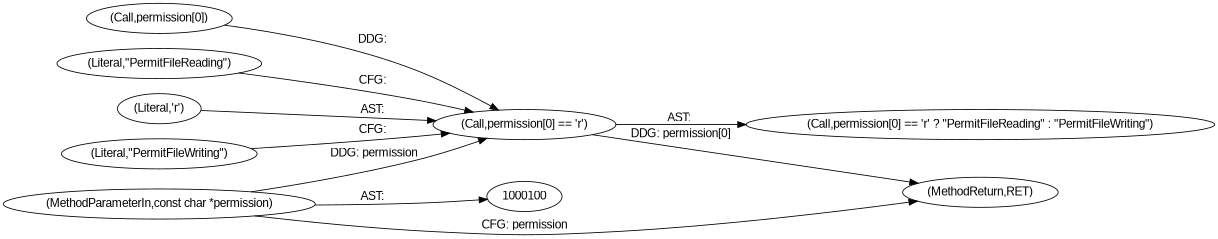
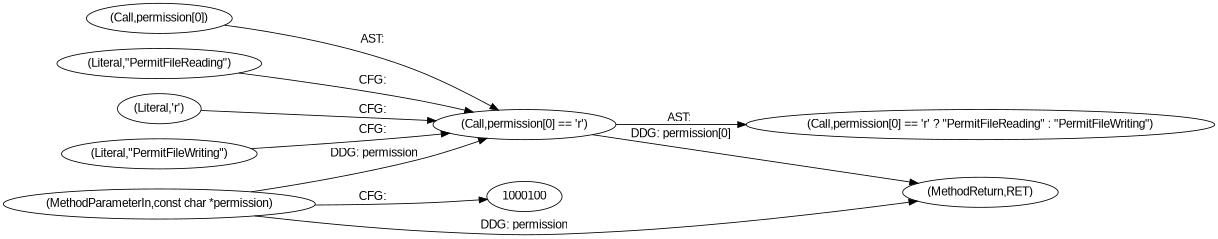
(374, 40) -> (374, 40)
(374, 110) -> (374, 110)
(374, 197) -> (374, 197)
(524, 225) -> (524, 225)
